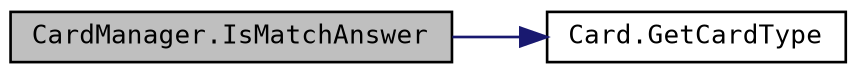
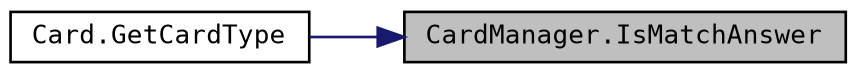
(486, 37) -> (343, 37)
